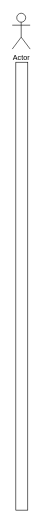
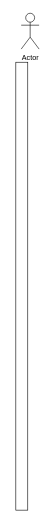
(21, 30) -> (30, 30)
